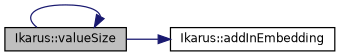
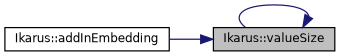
(142, 39) -> (185, 39)
